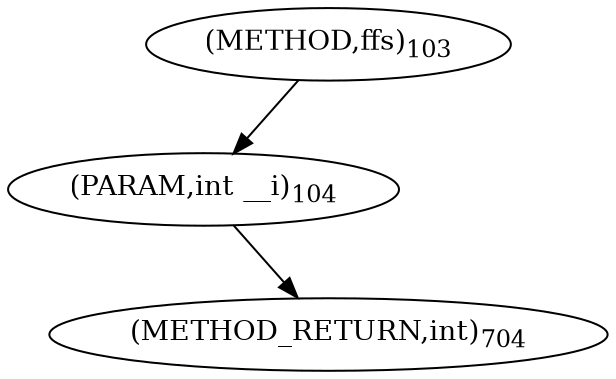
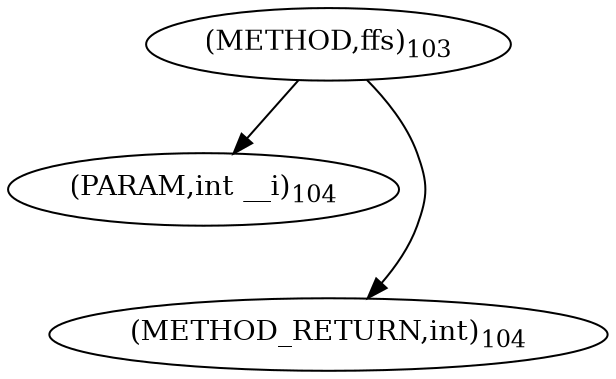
(259, 254) -> (424, 179)
(504, 332) -> (504, 332)
